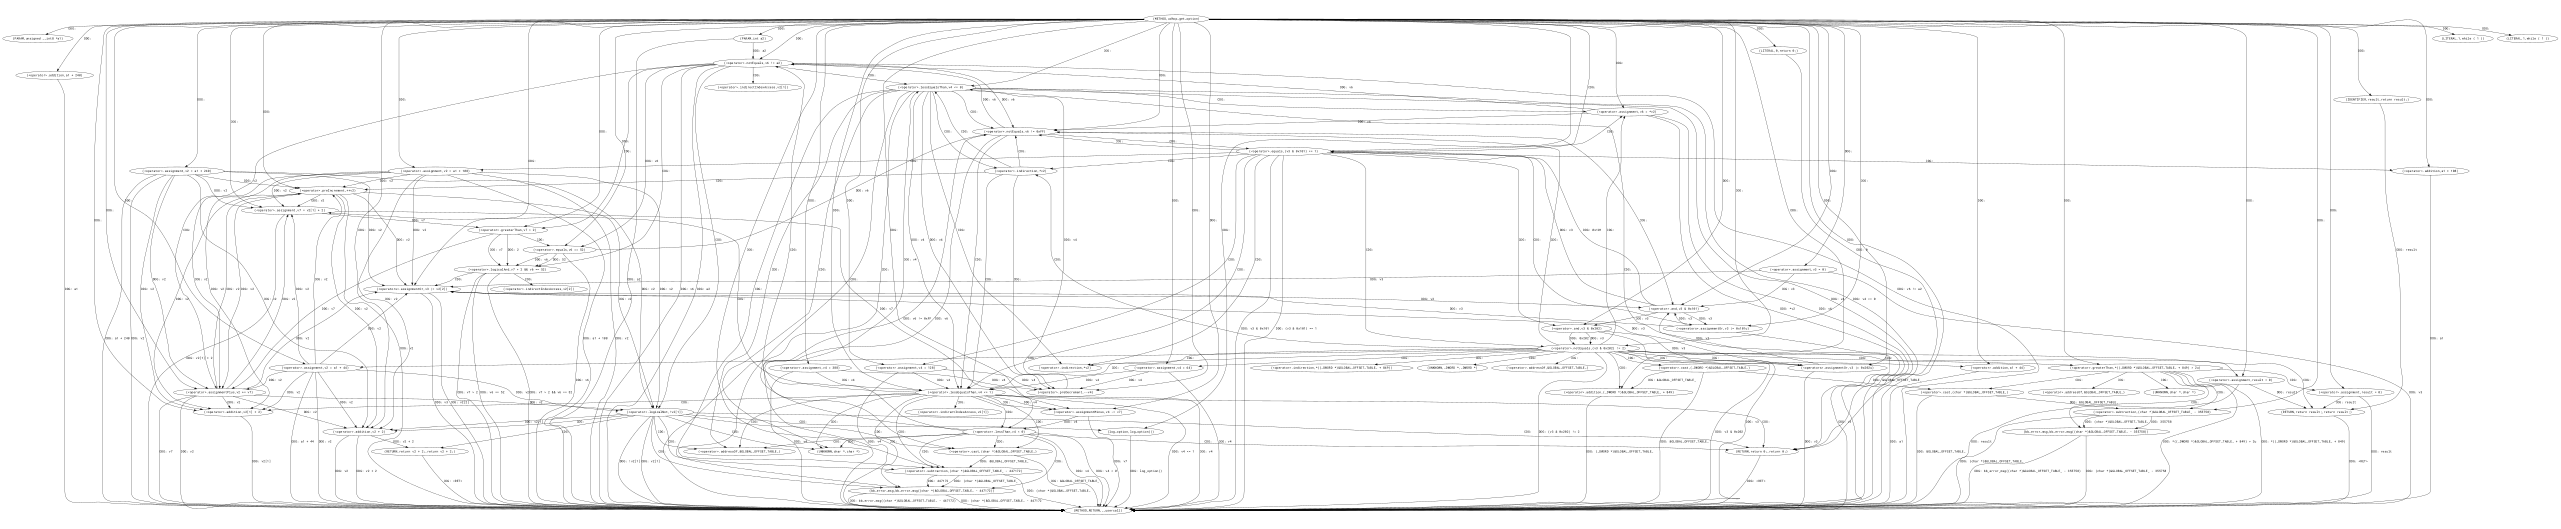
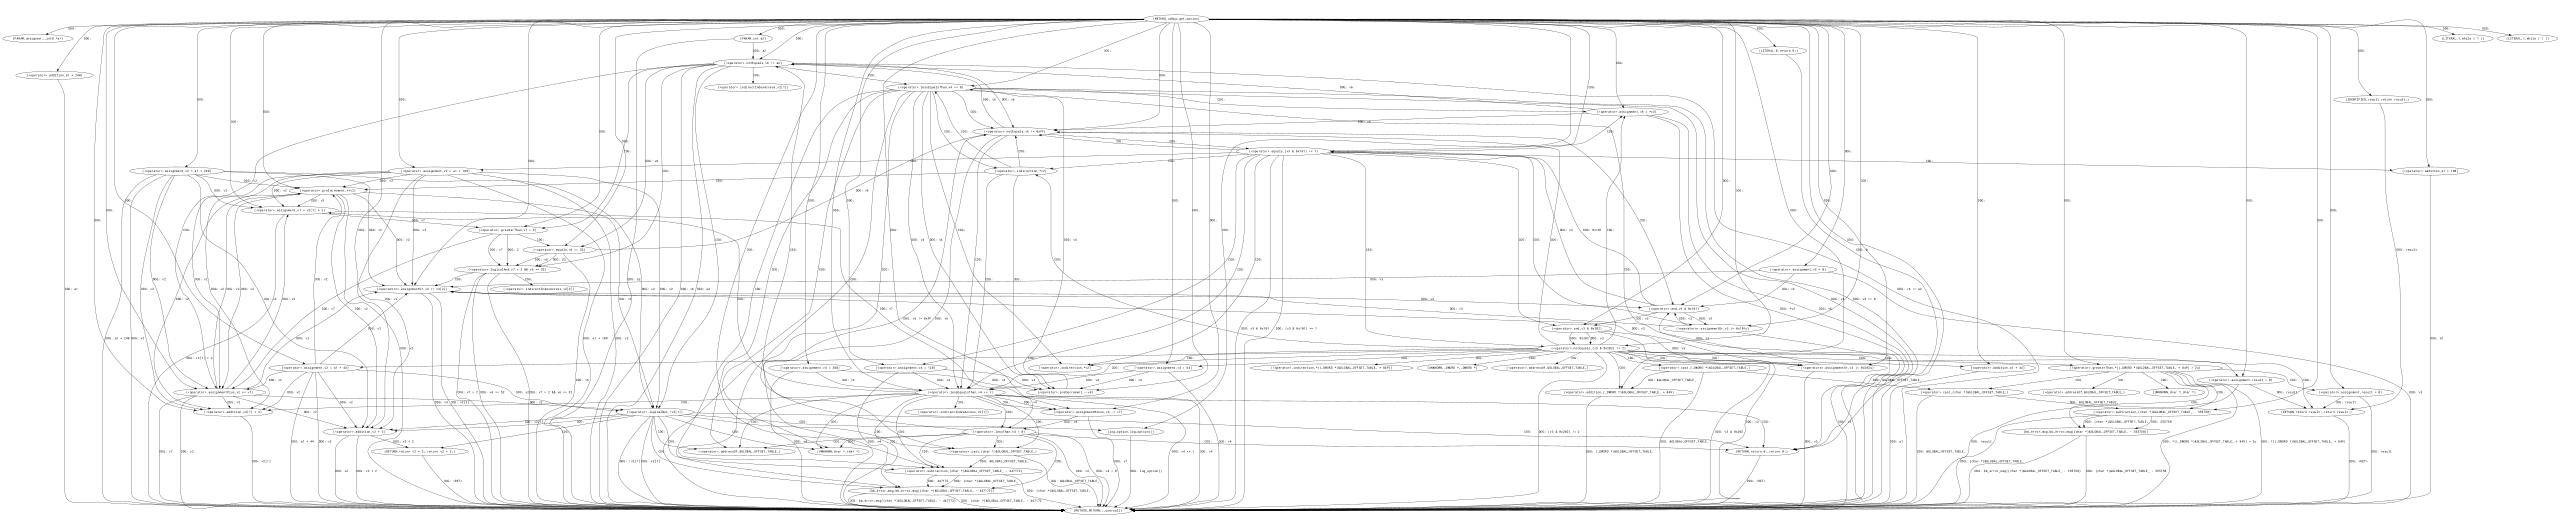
(296, 292) -> none
(835, 350) -> none
